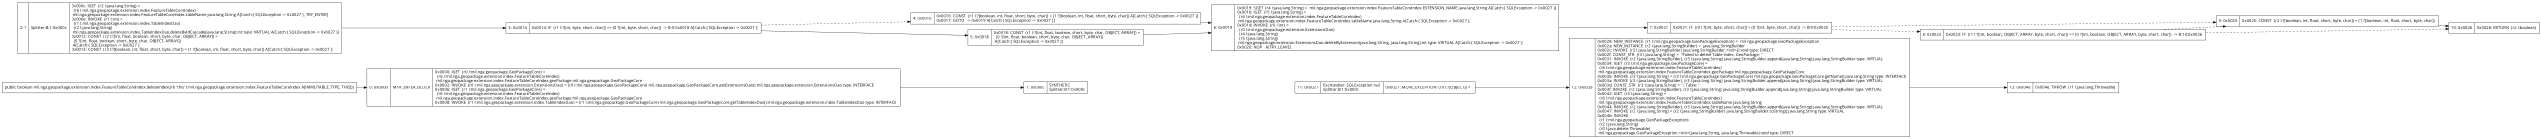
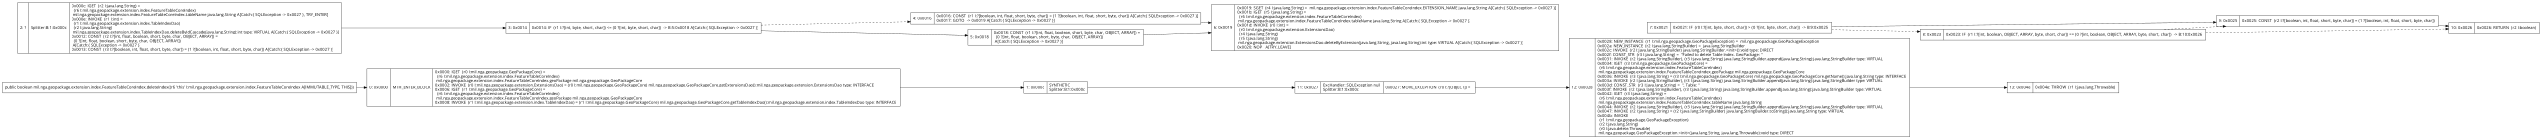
(2023, 25) -> (2023, 25)
(1602, 28) -> none
none -> (1190, 88)
